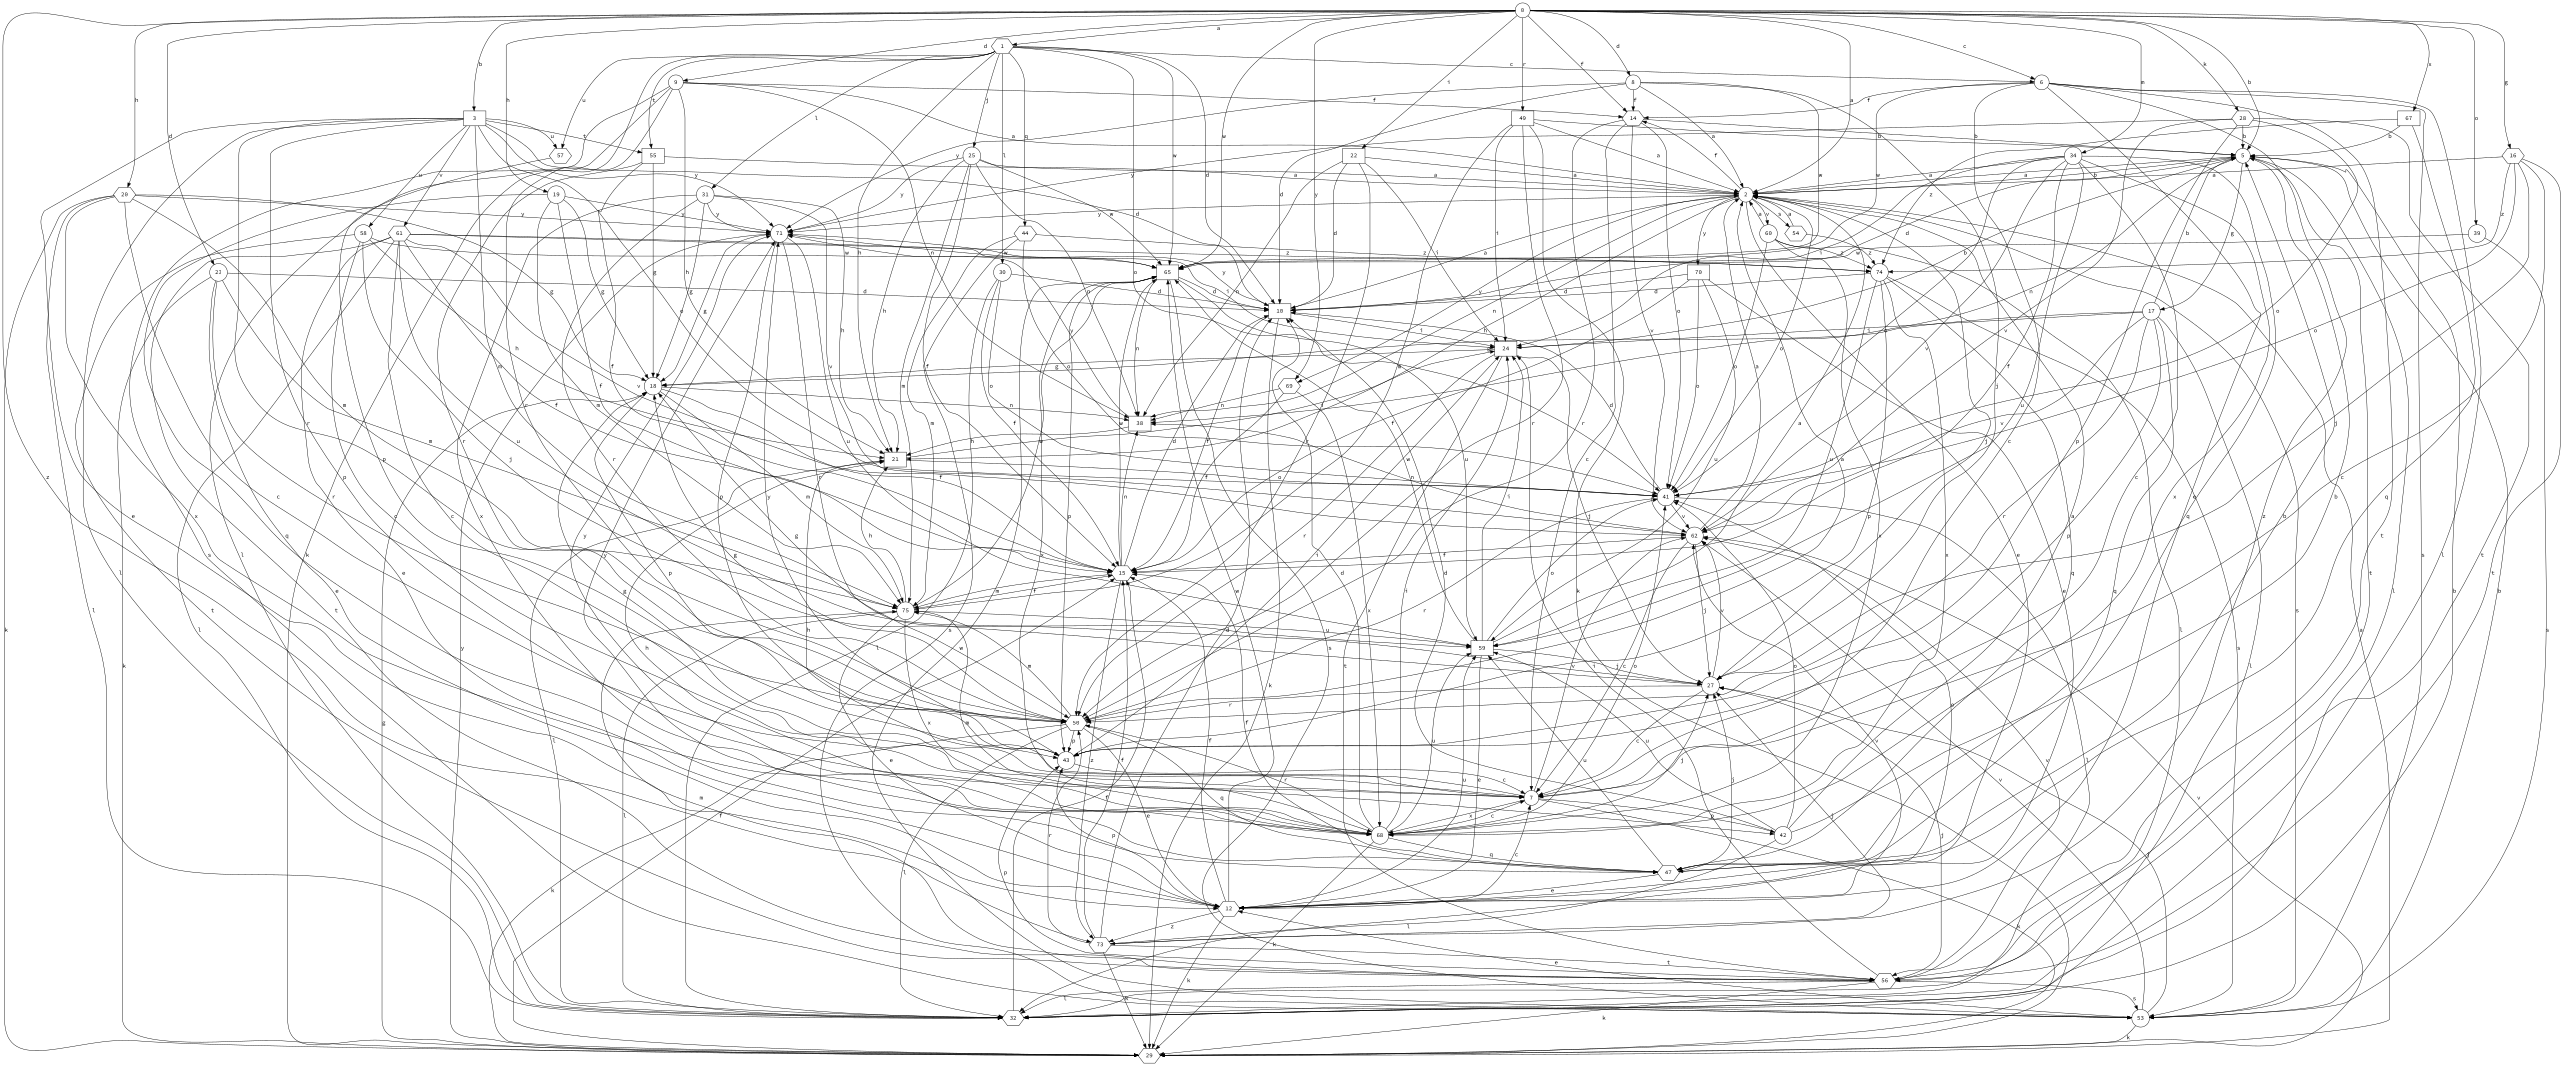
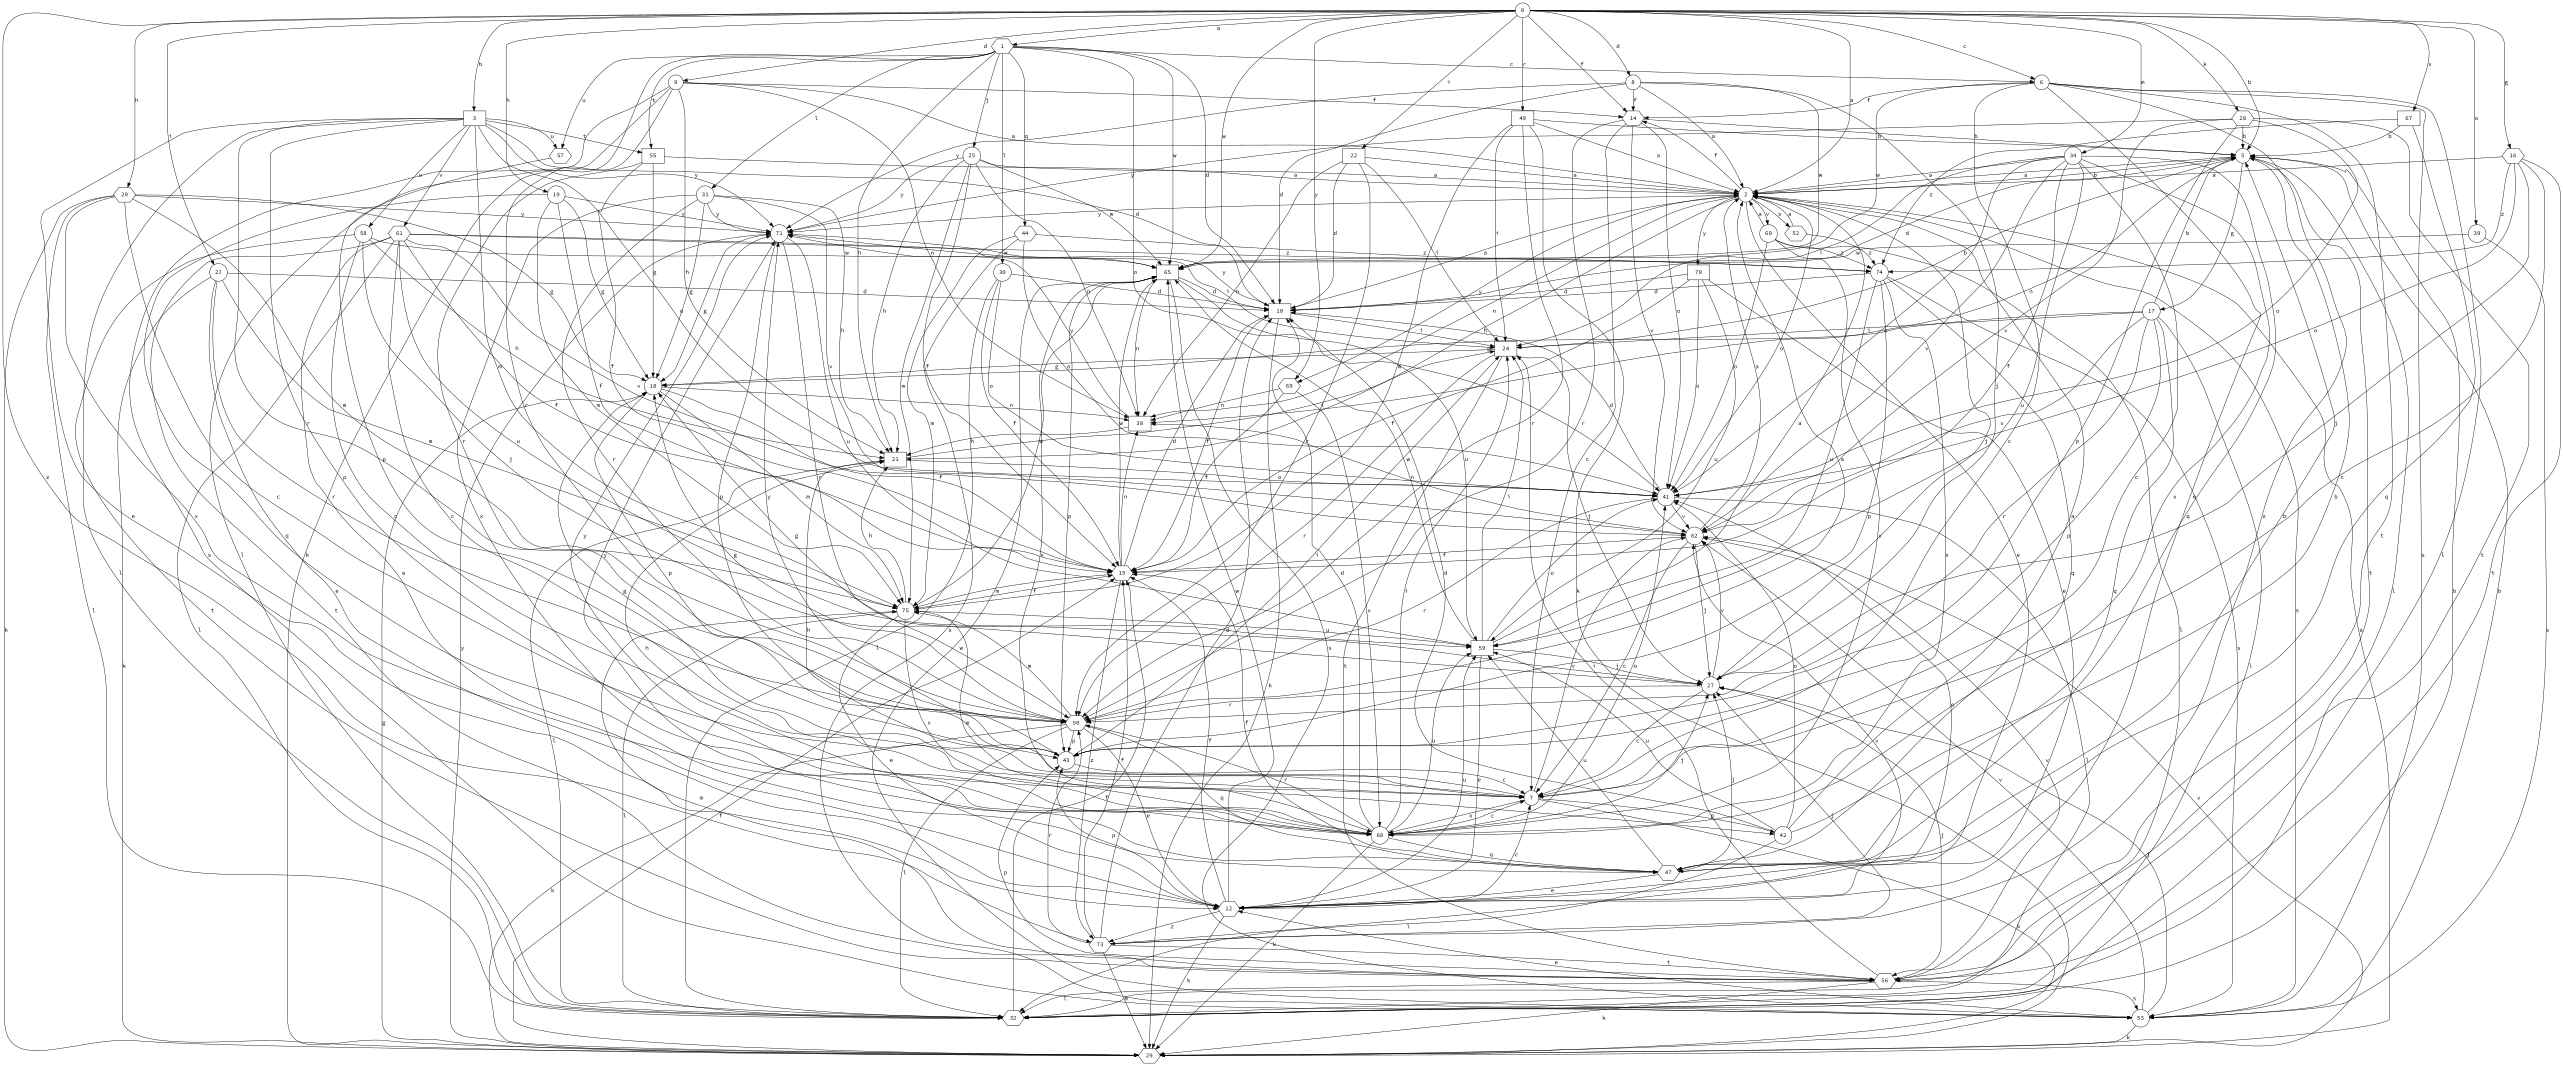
(171, 136) -> (171, 136)
(1796, 234) -> (1796, 234)
